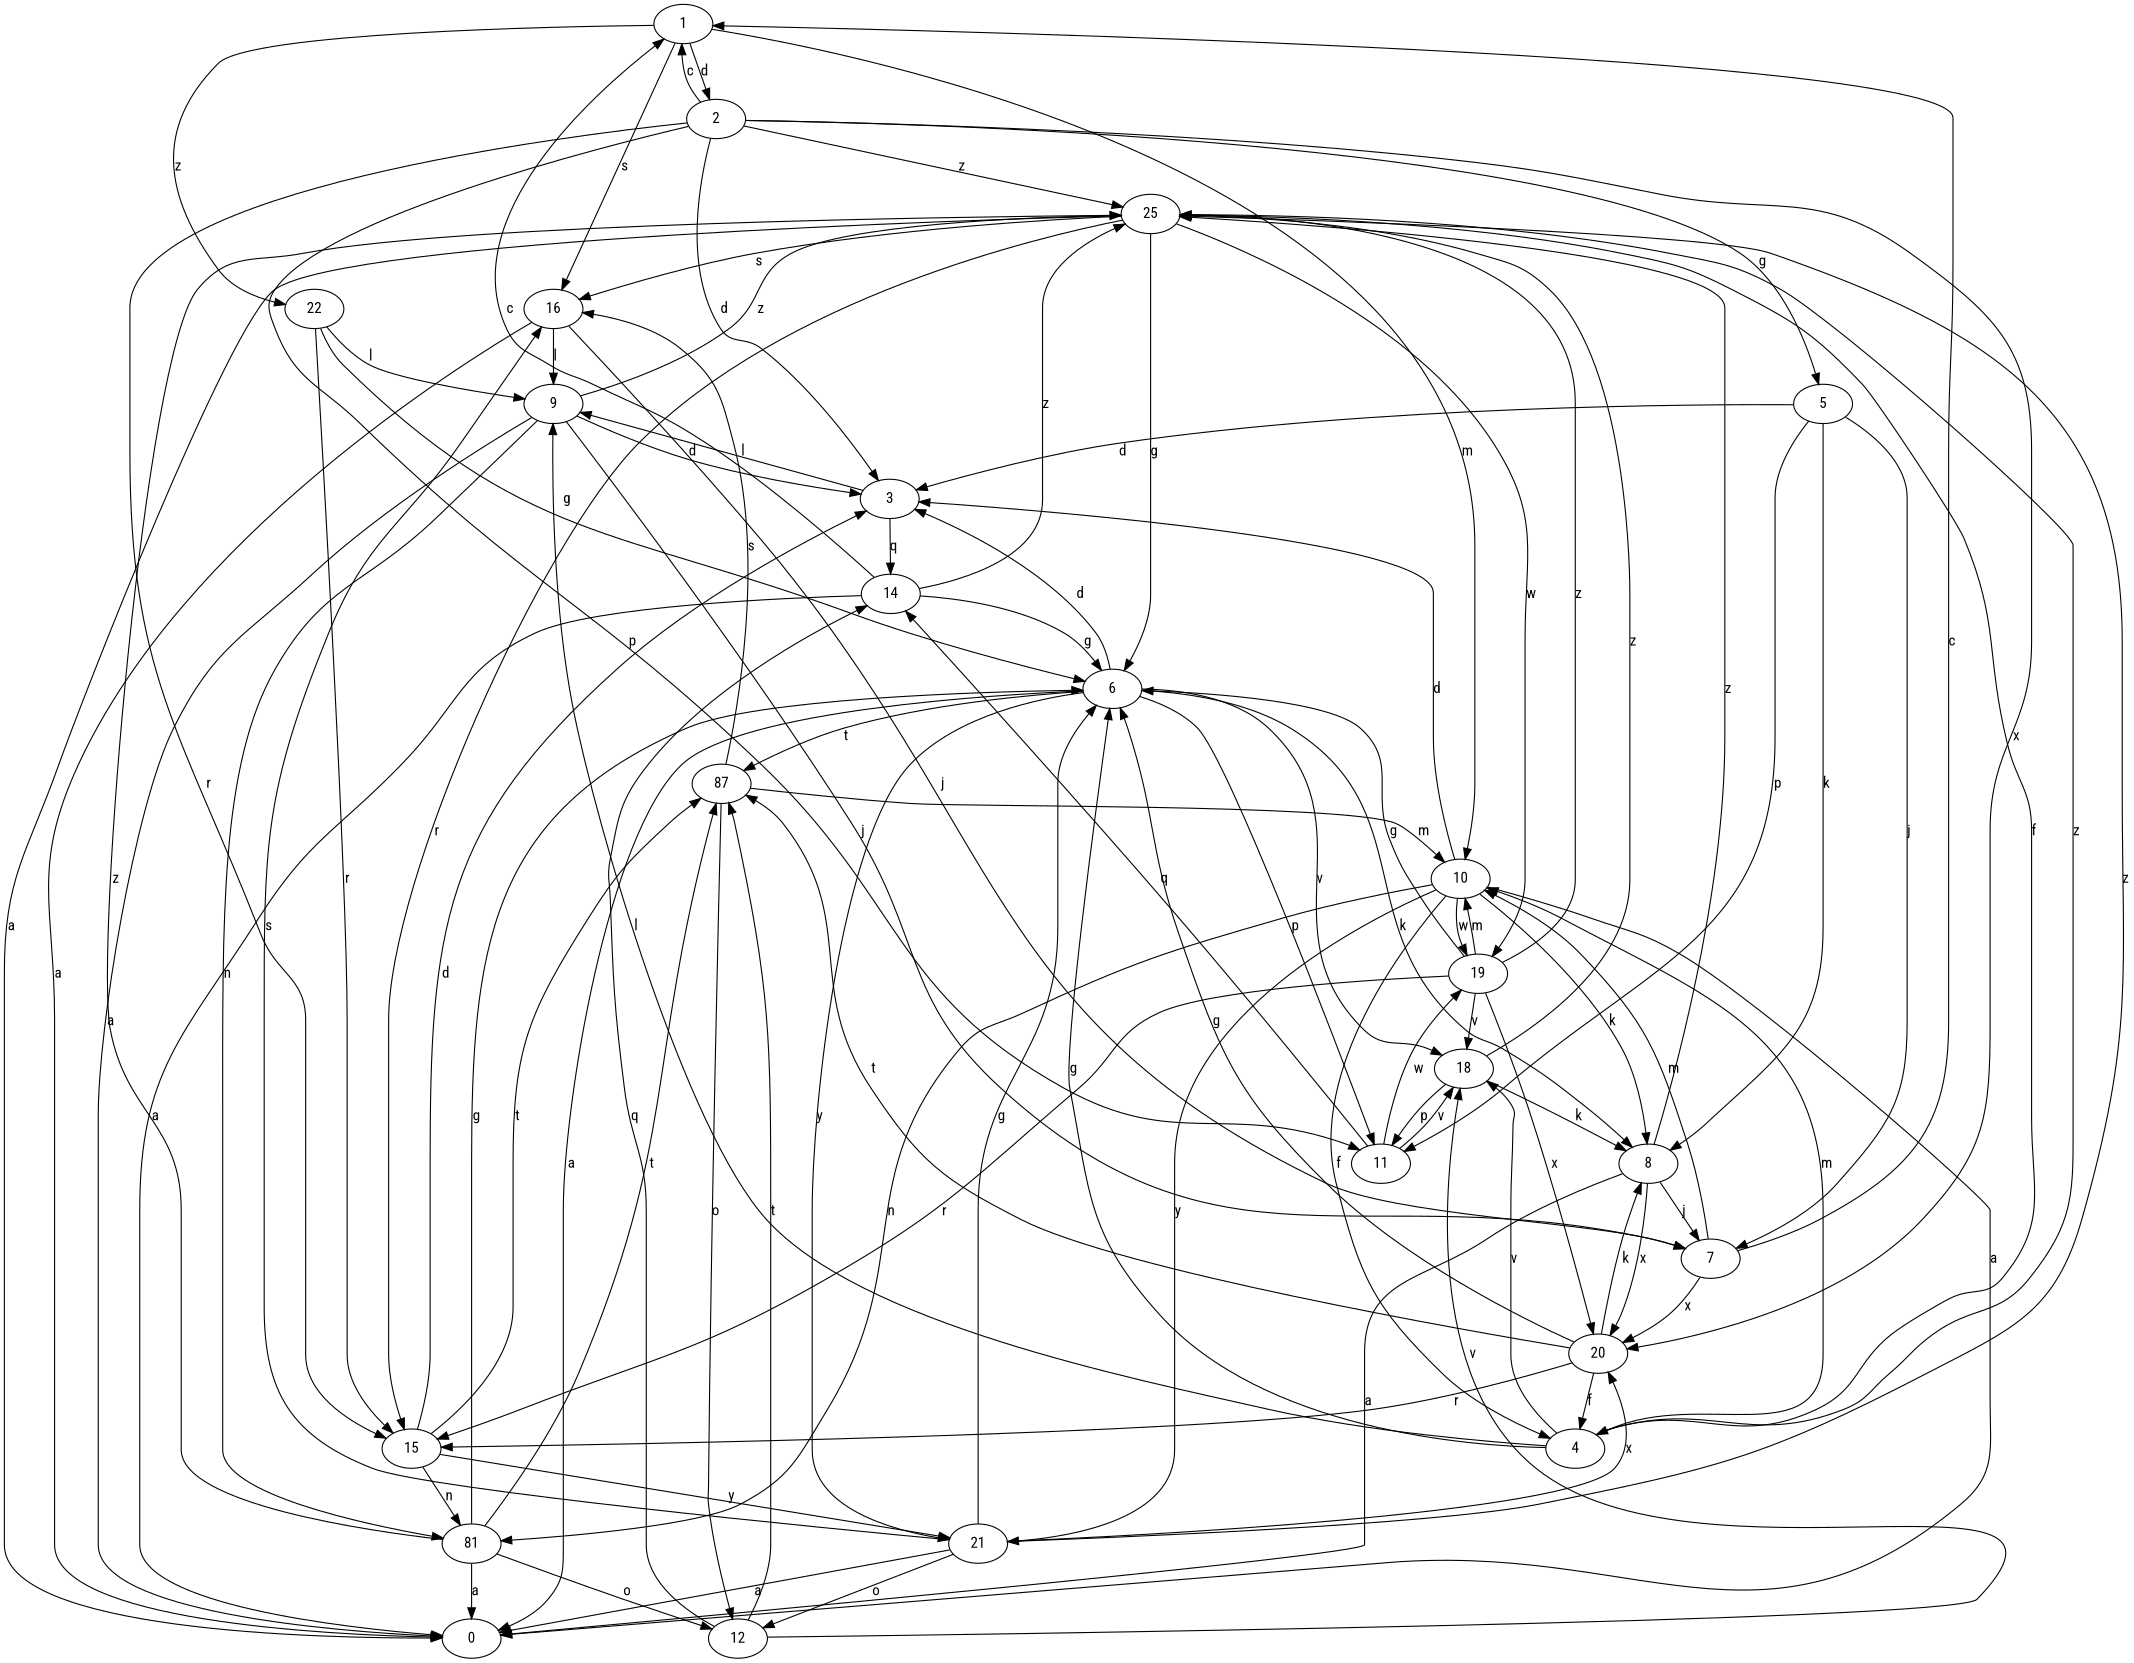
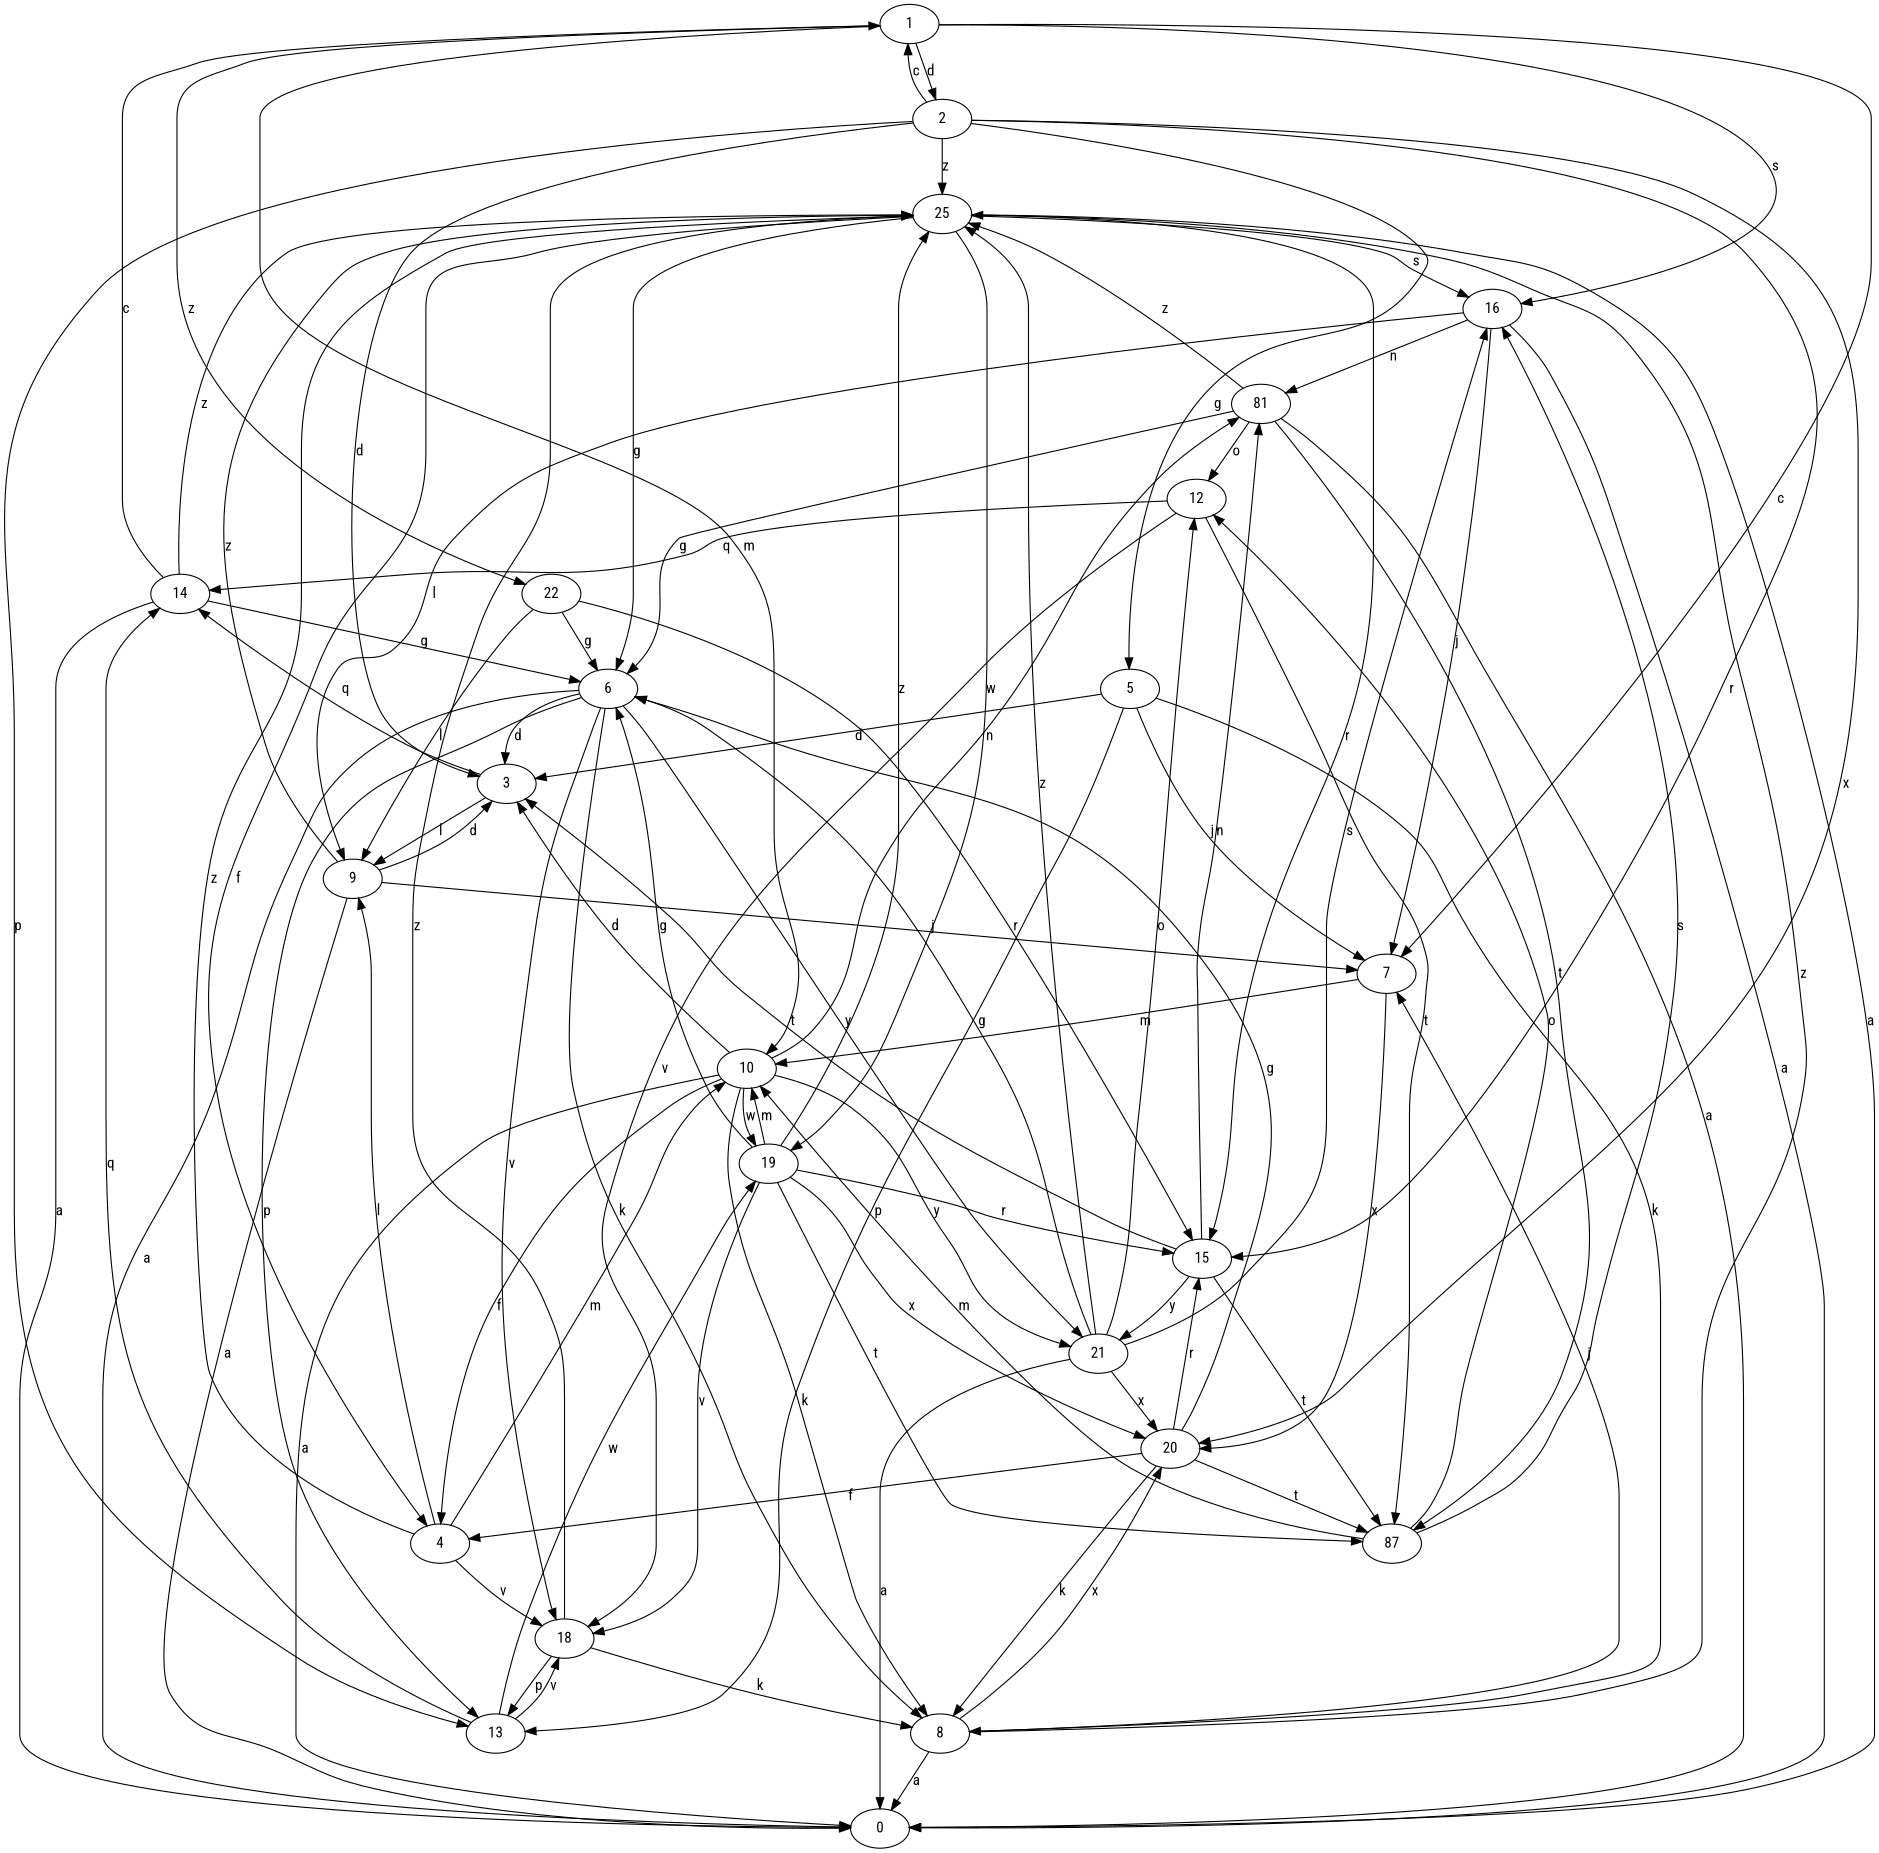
(1953, 122) -> (1871, 133)
(914, 712) -> (969, 1510)
(446, 974) -> (793, 1021)
(223, 991) -> (1382, 354)
(1381, 1164) -> (496, 1734)
(1103, 1232) -> none
